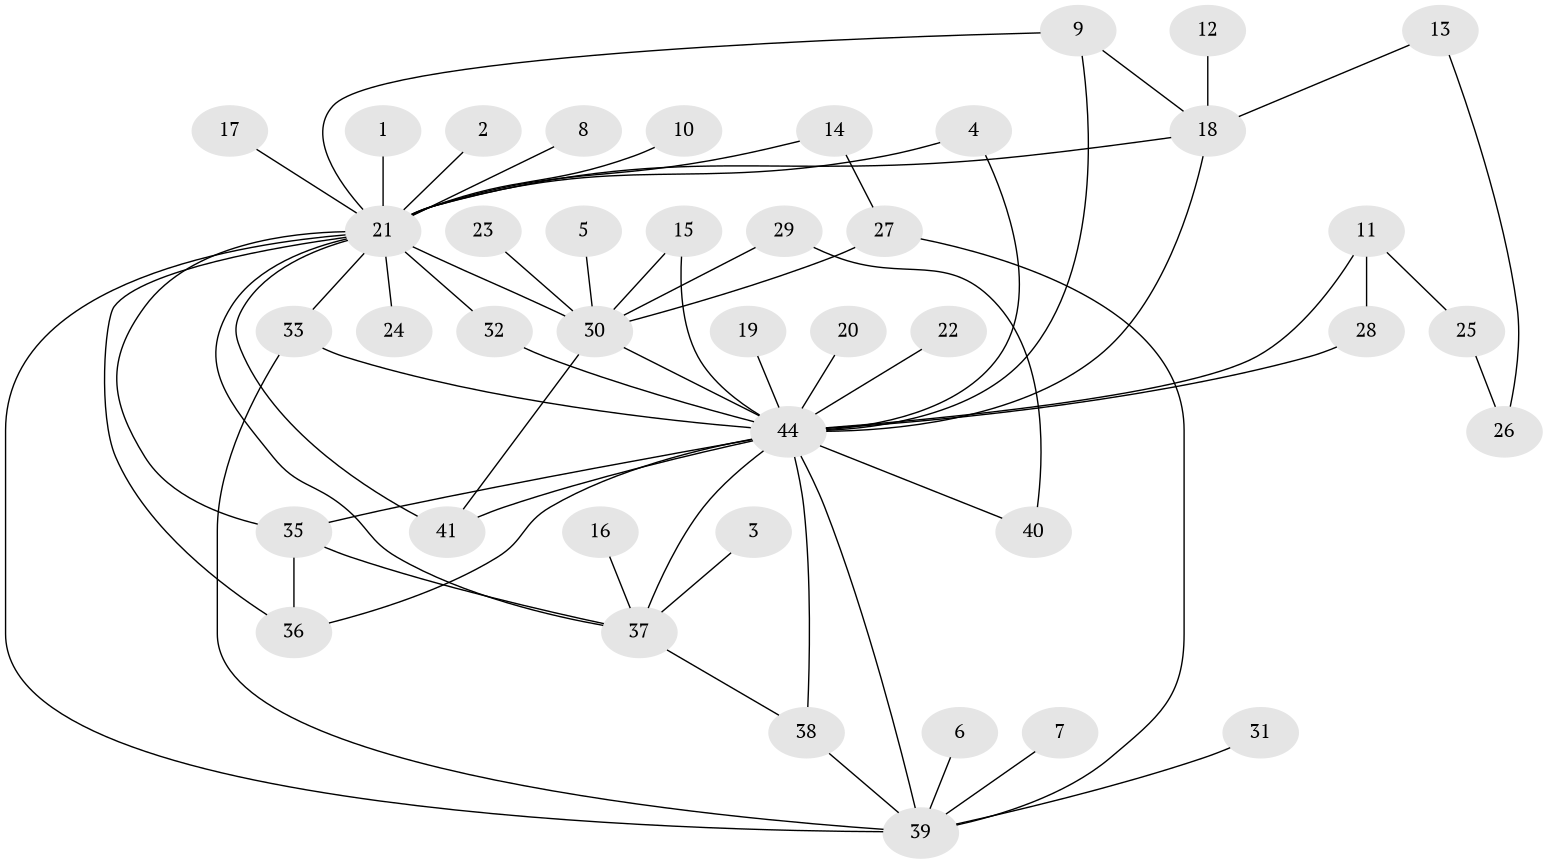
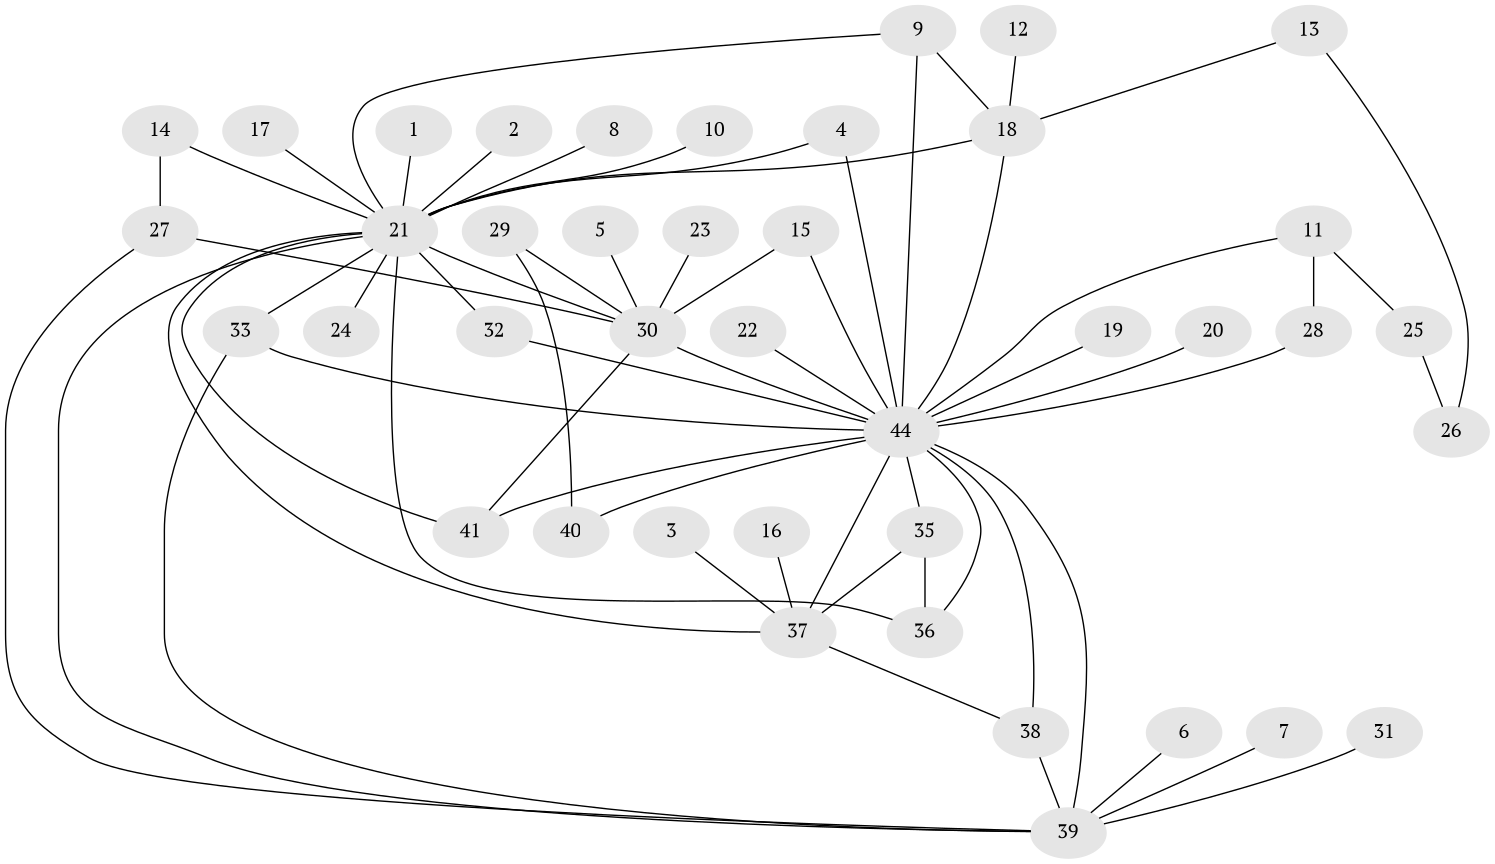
(126, 339) -> none
